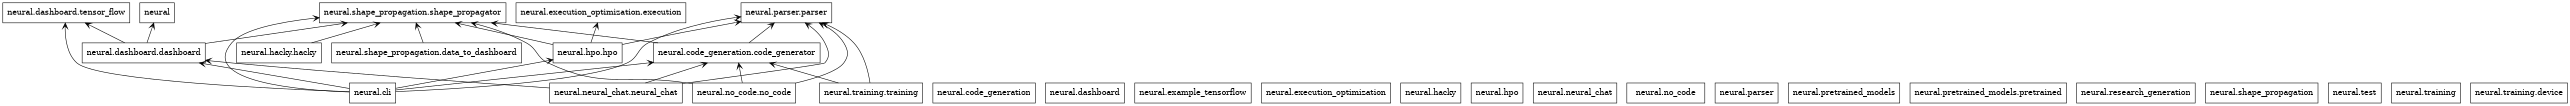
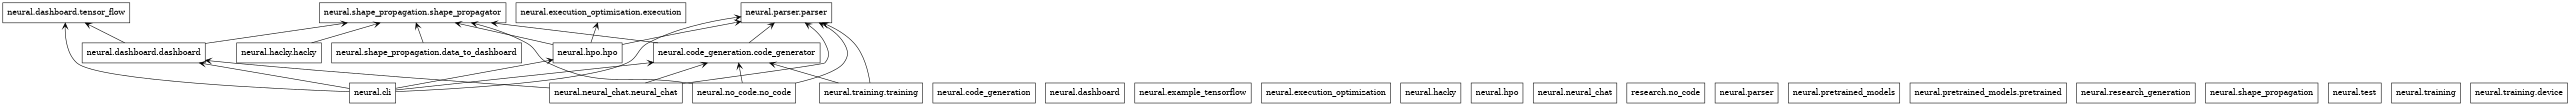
(157, 13) -> none
(239, 73) -> none
(1666, 93) -> (1666, 93)
